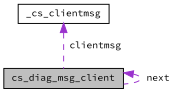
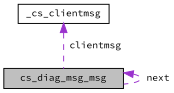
(64, 78) -> (64, 78)
